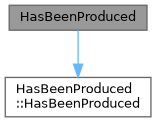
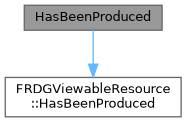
(78, 97) -> (93, 97)
